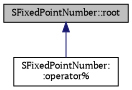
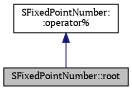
(66, 45) -> (66, 55)
